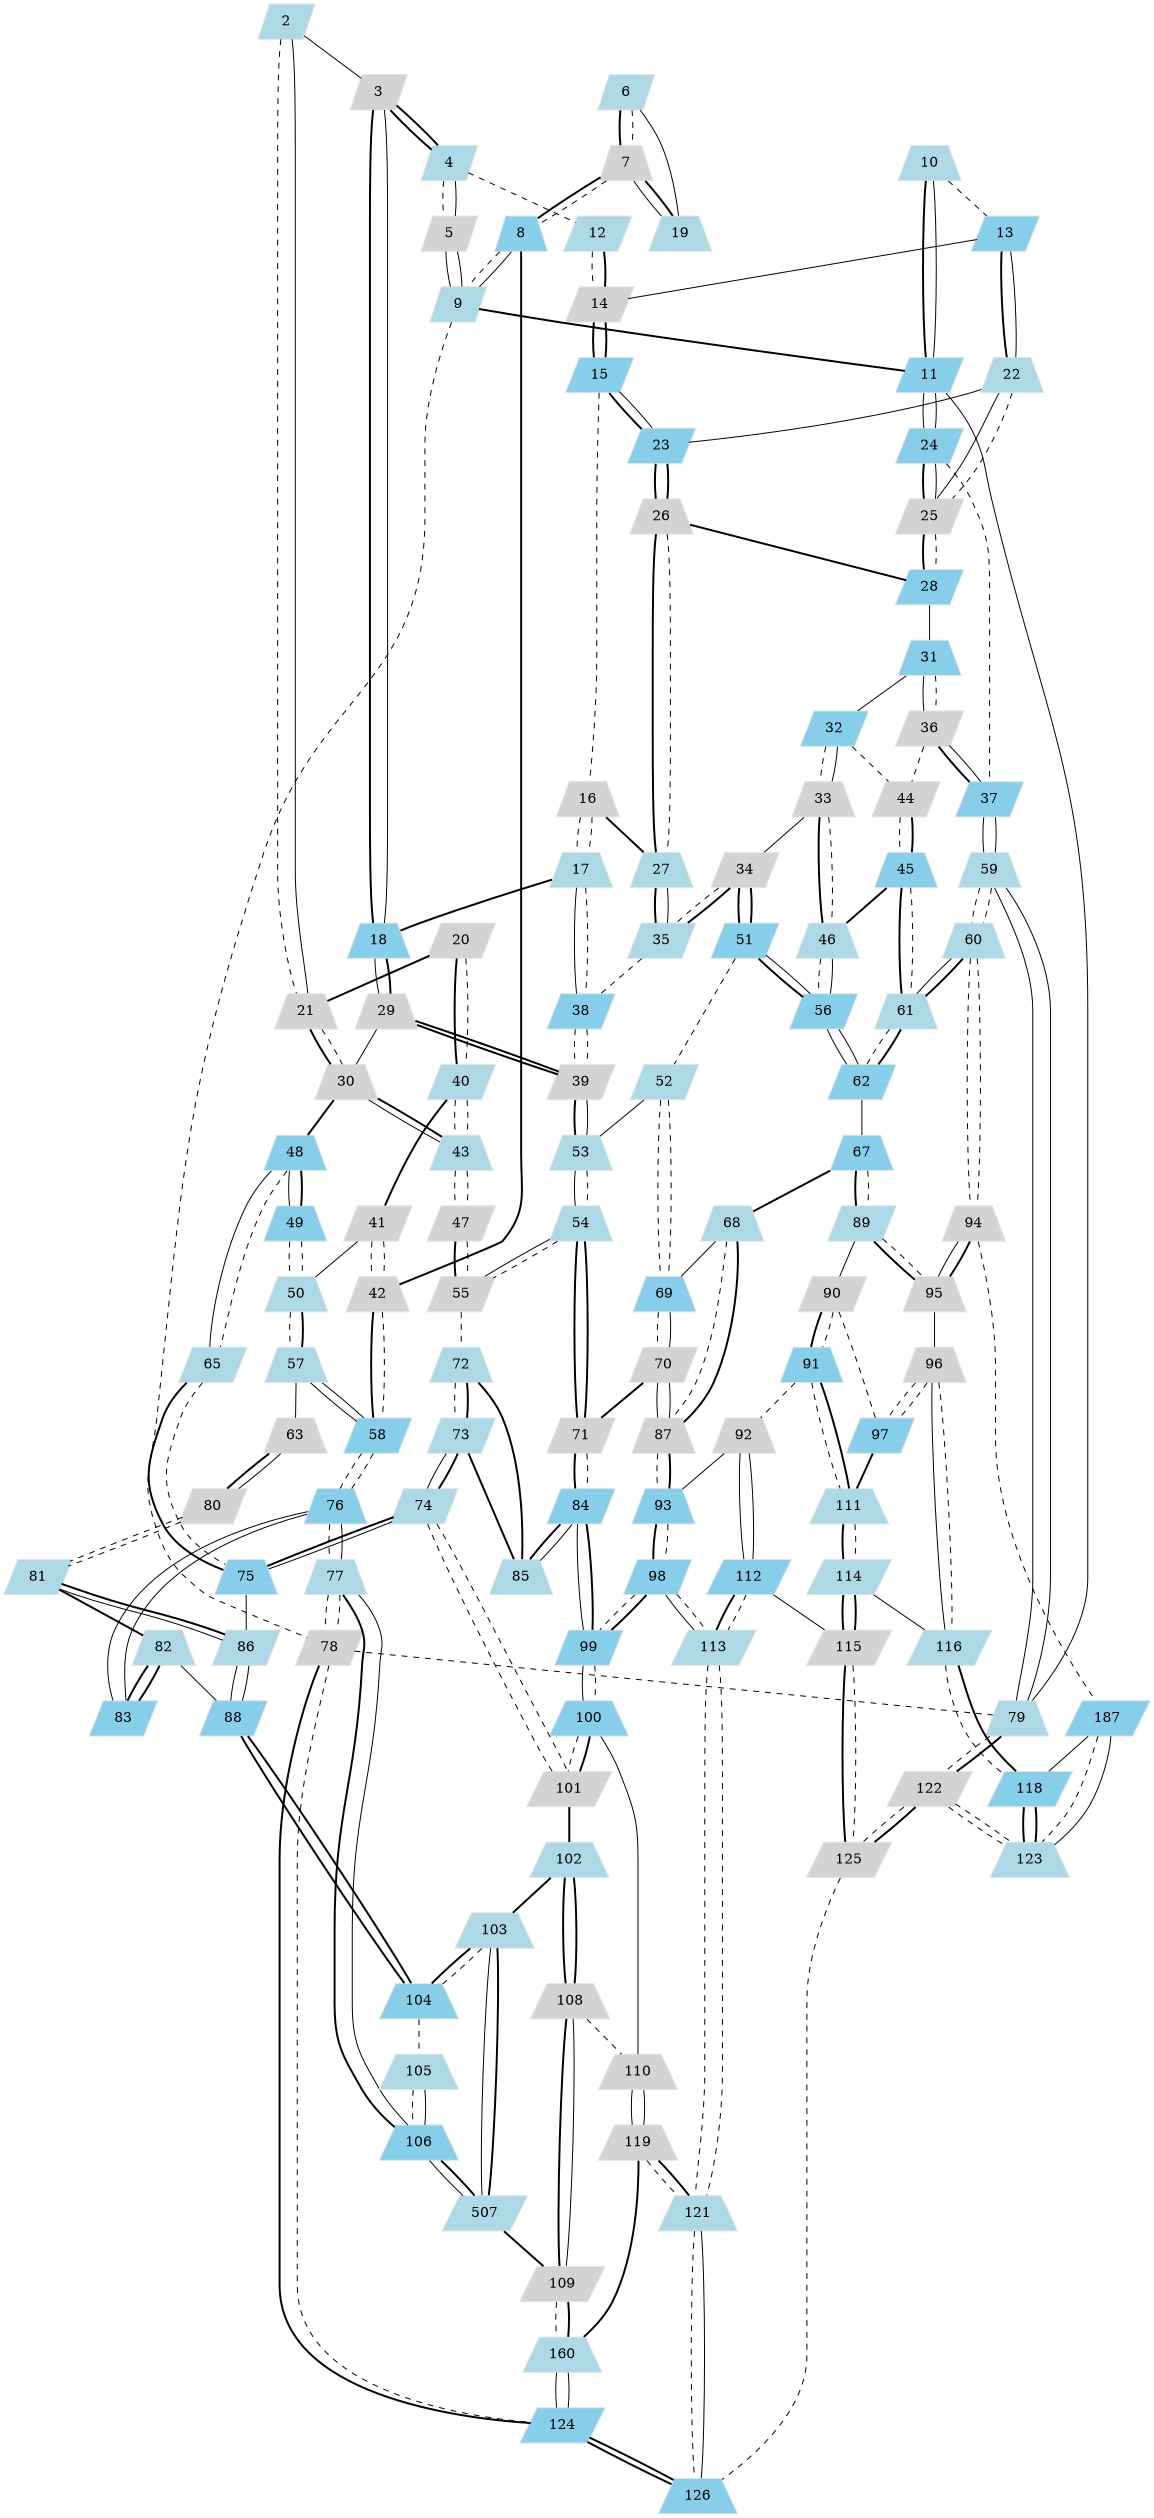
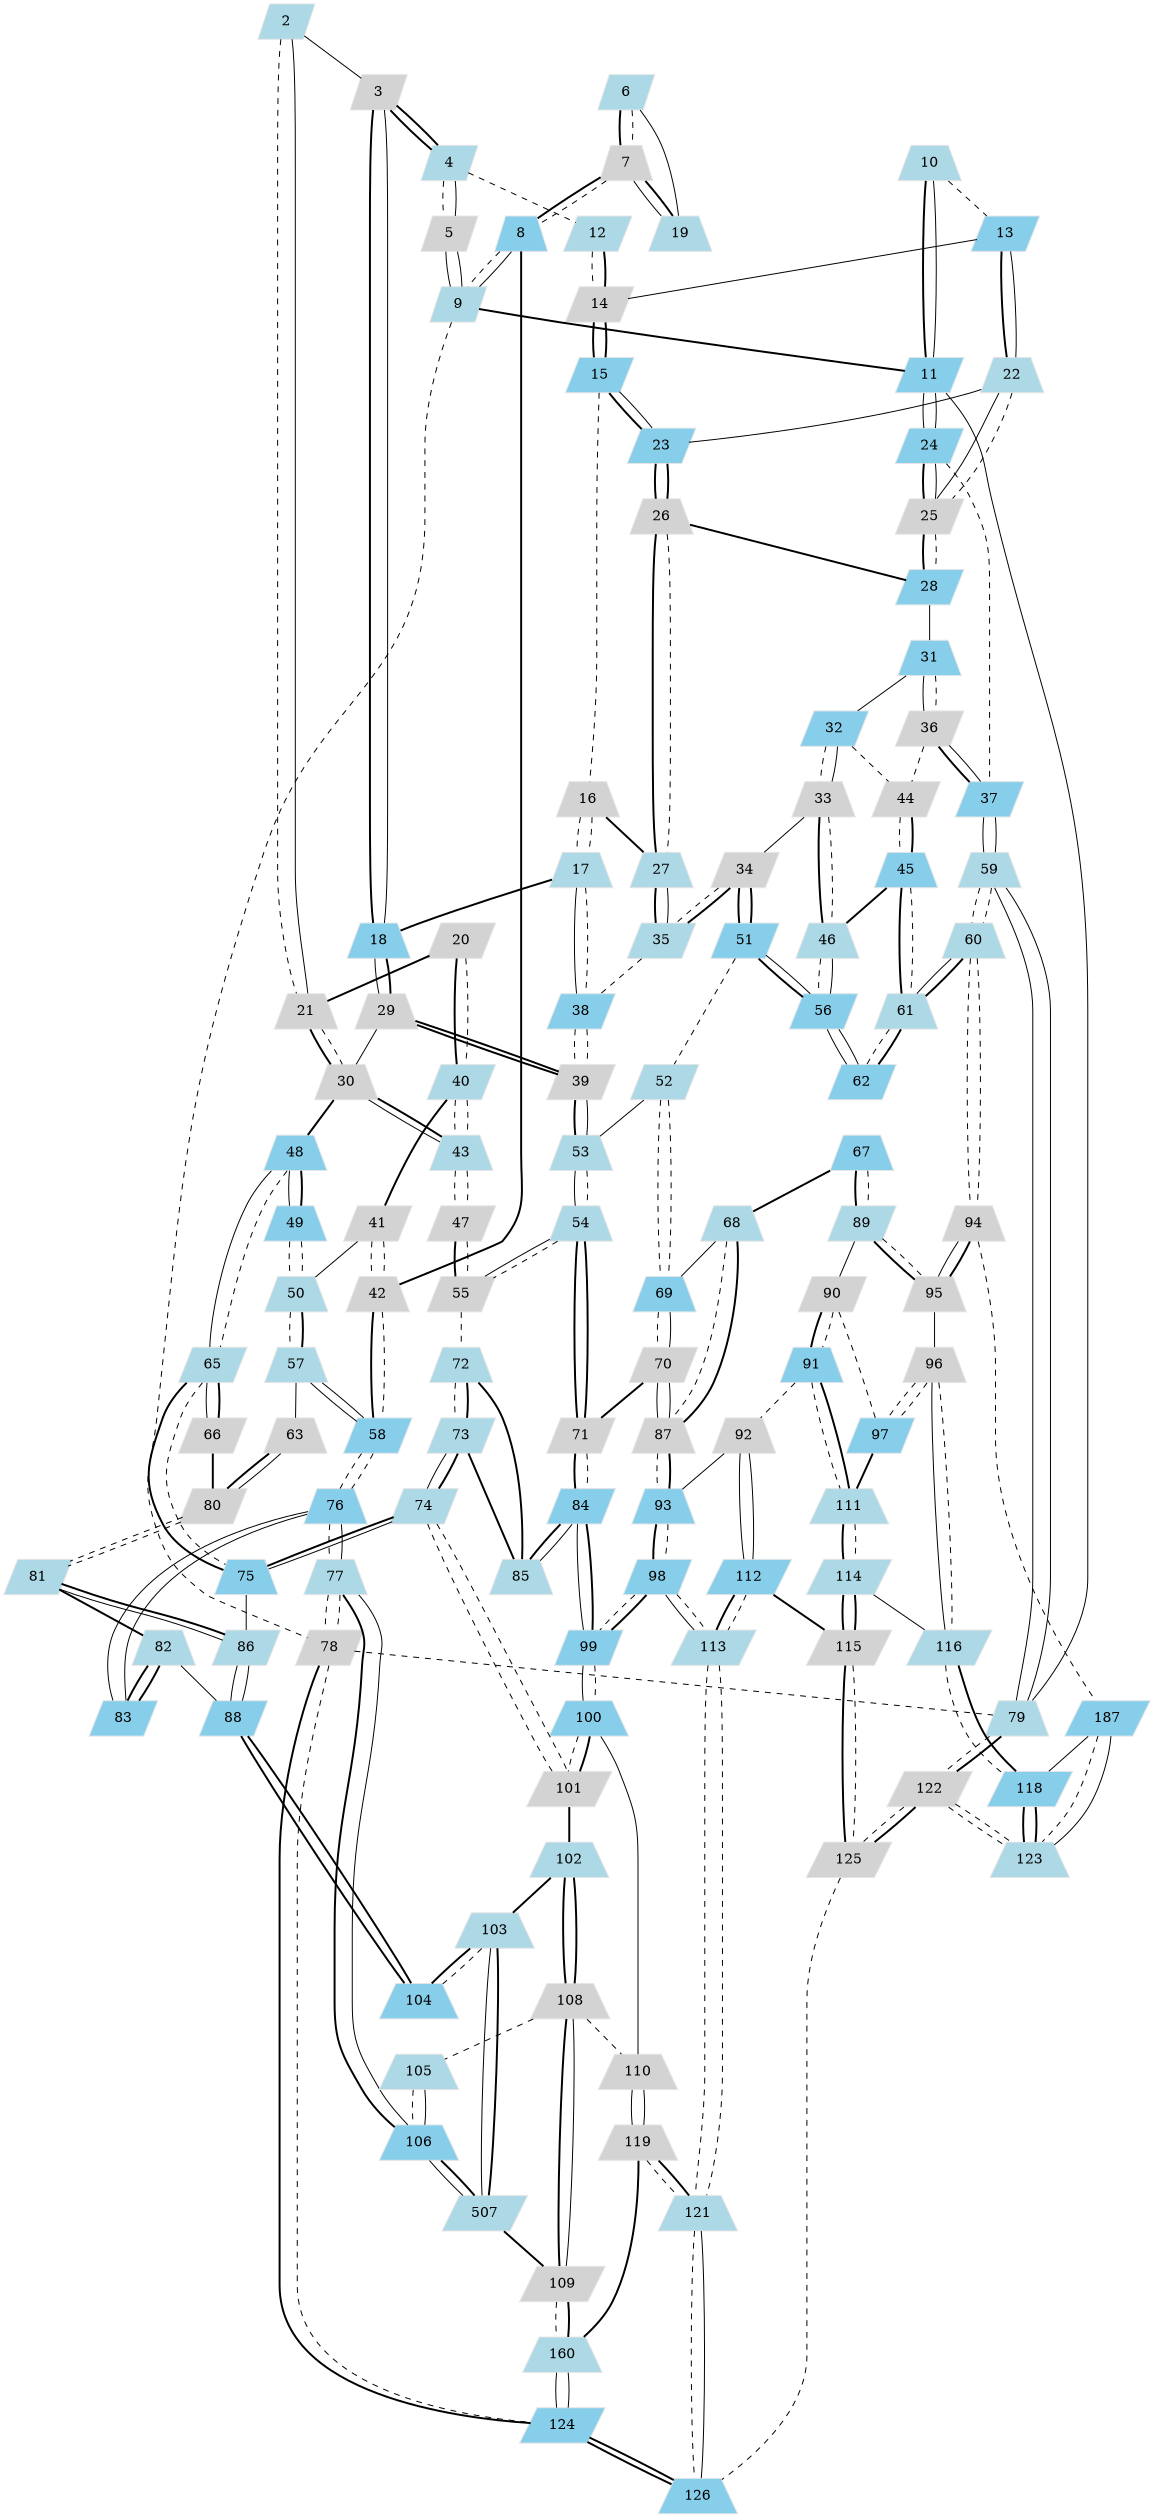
(862, 1118) -> none
none -> (213, 1436)
(799, 1612) -> (799, 1612)
(419, 2037) -> (491, 2038)
